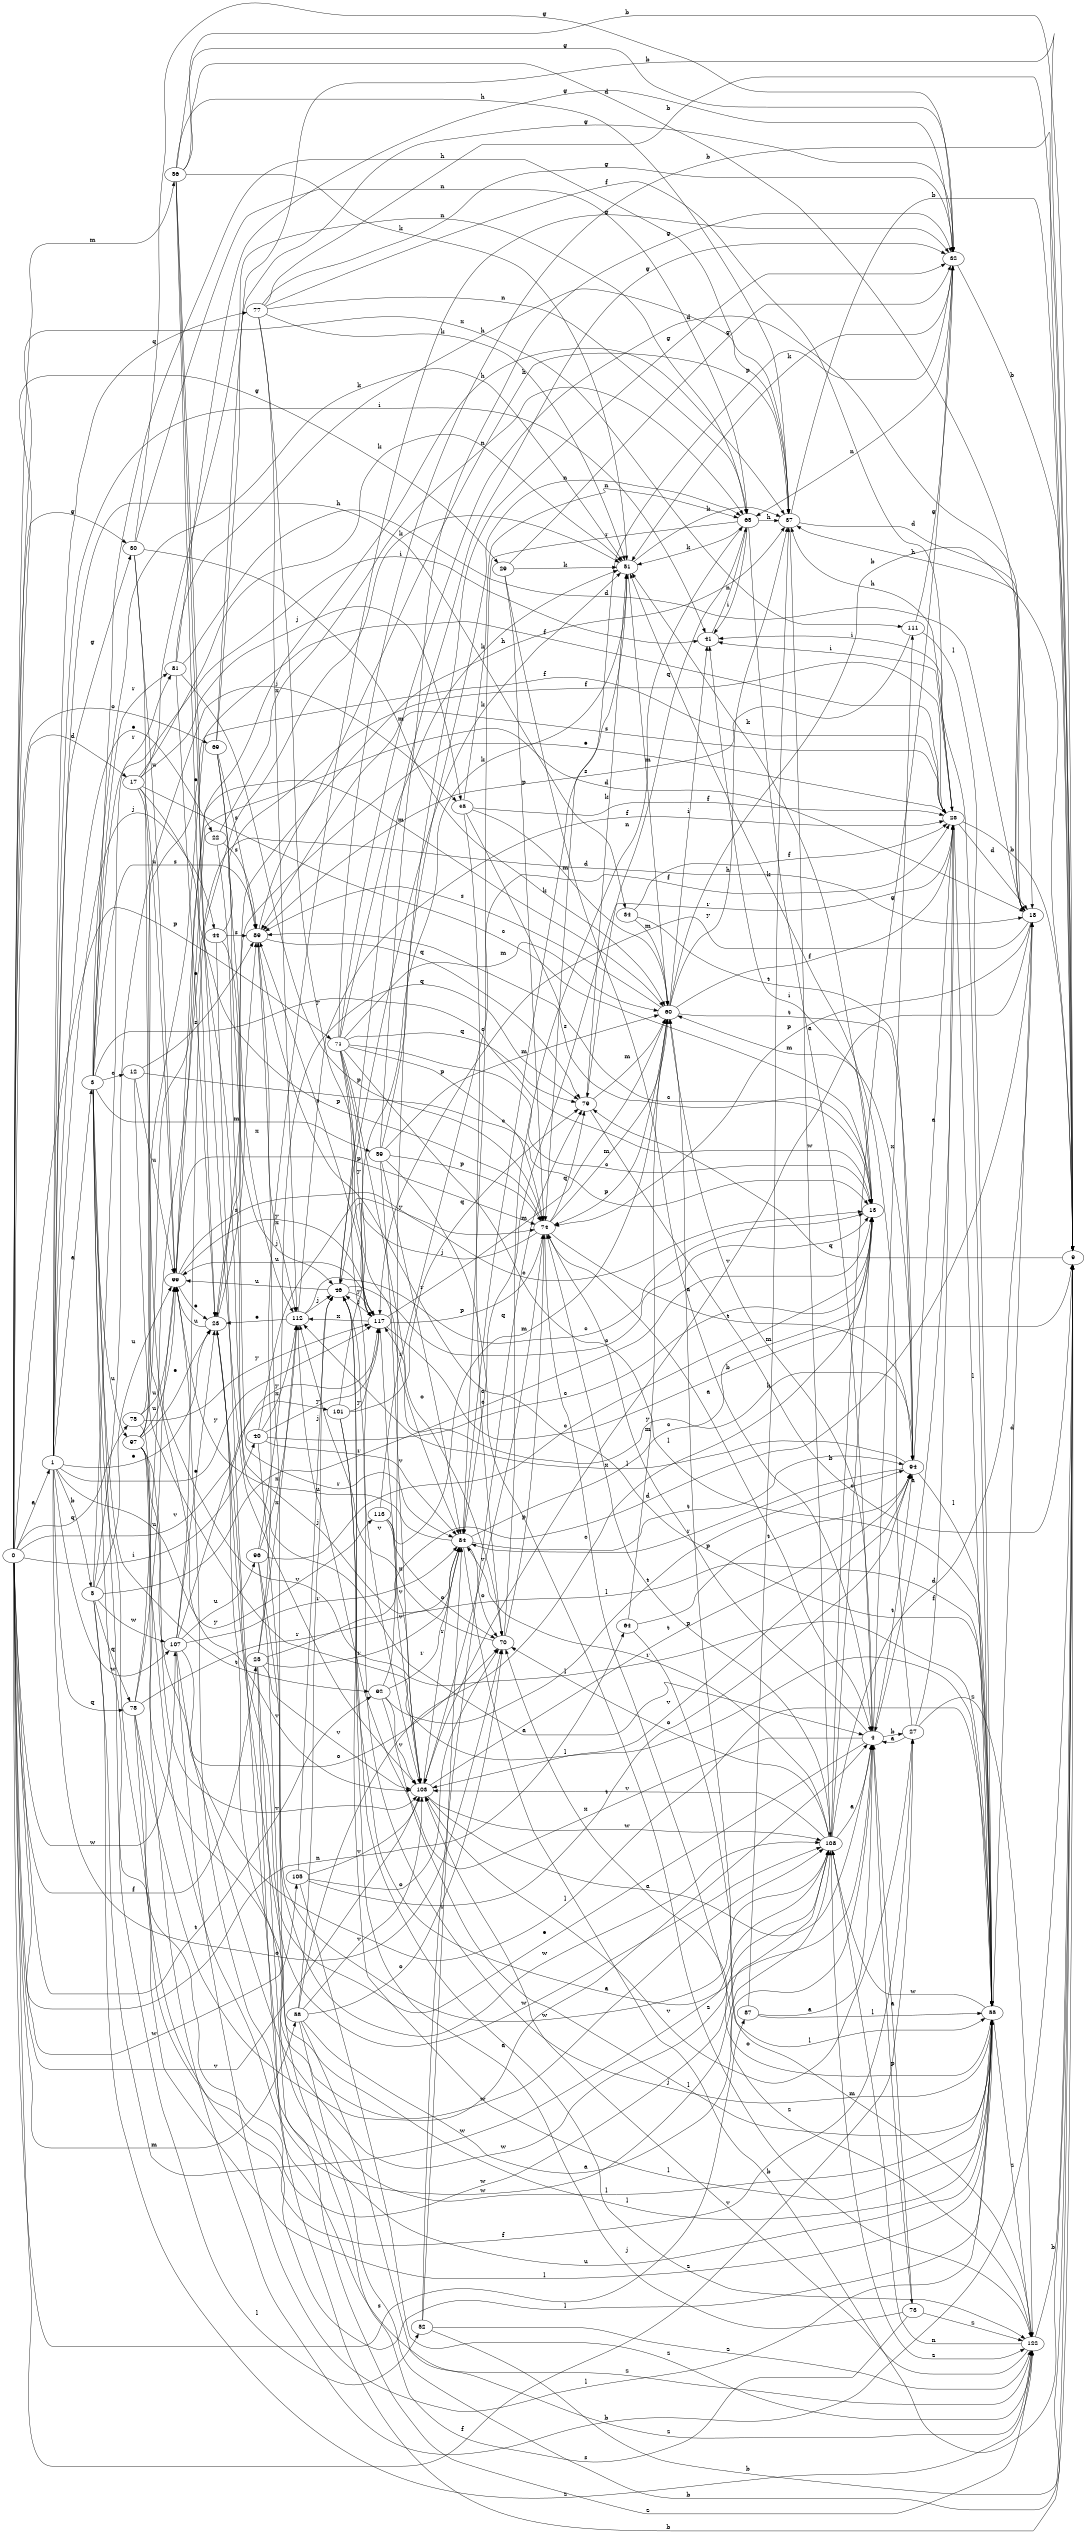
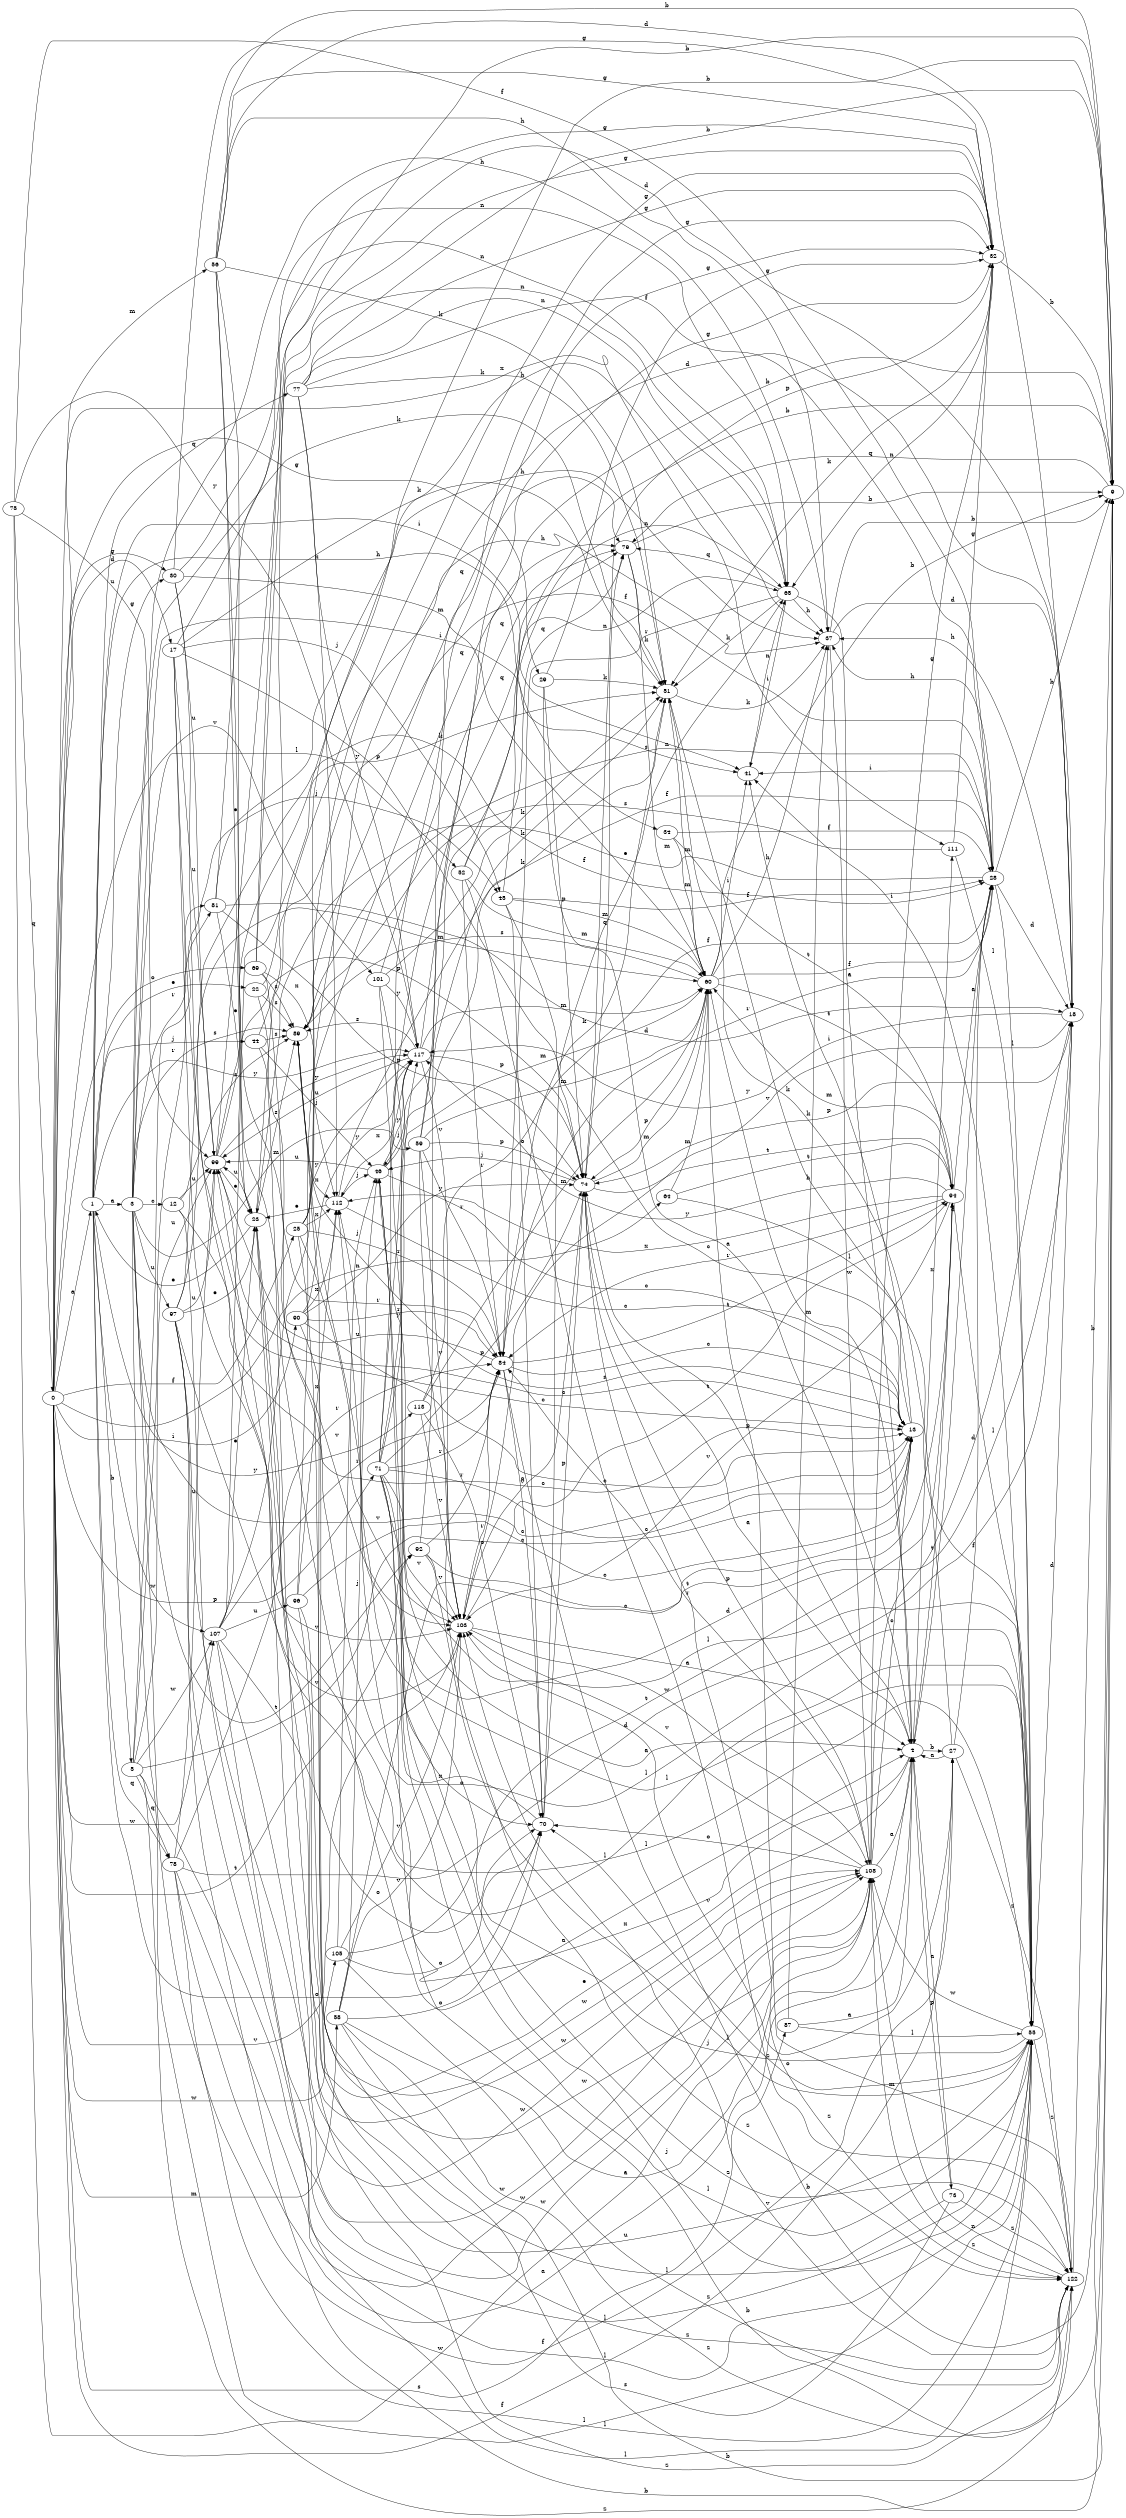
(466, 482) -> none
none -> (577, 938)
(257, 1437) -> (297, 1318)
(171, 1441) -> (168, 1285)
(88, 1508) -> (33, 952)
